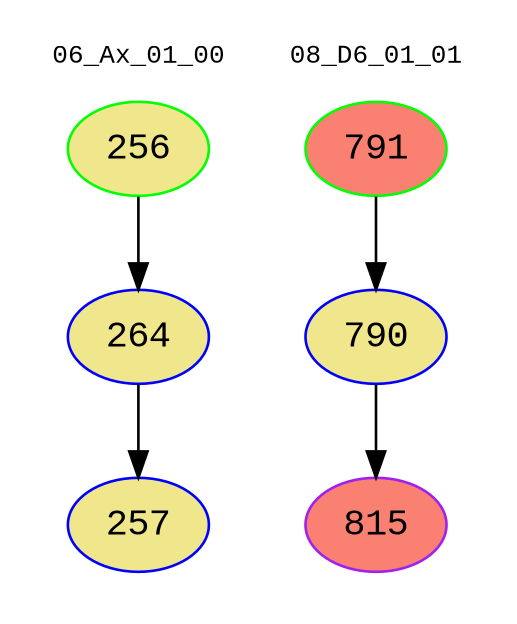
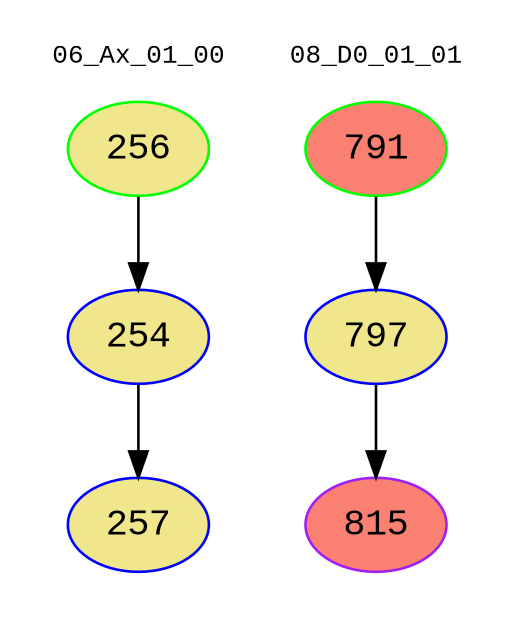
(377, 56) -> (377, 56)
(138, 337) -> (138, 337)
(376, 337) -> (376, 337)
